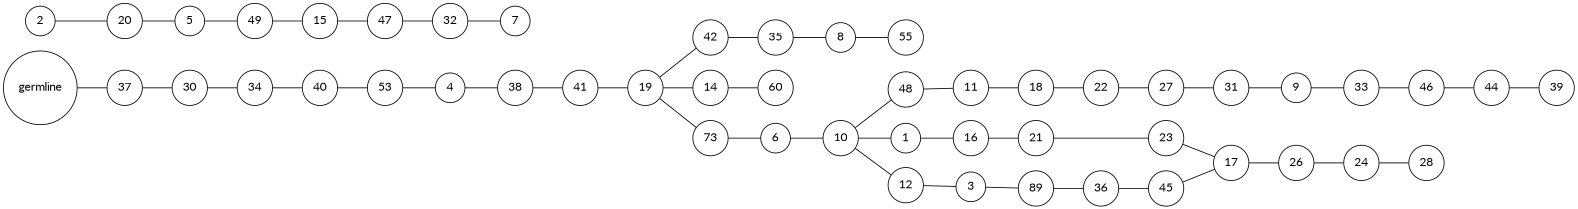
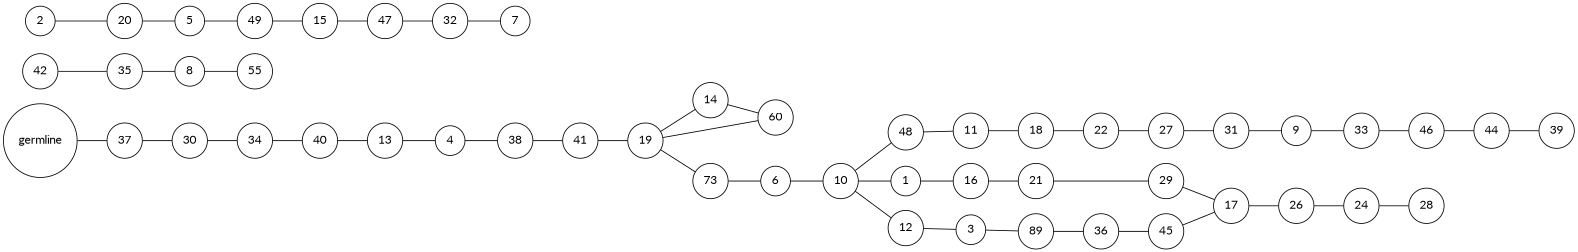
(678, 63) -> (711, 129)
(385, 88) -> (385, 141)
(1166, 138) -> (1166, 181)
